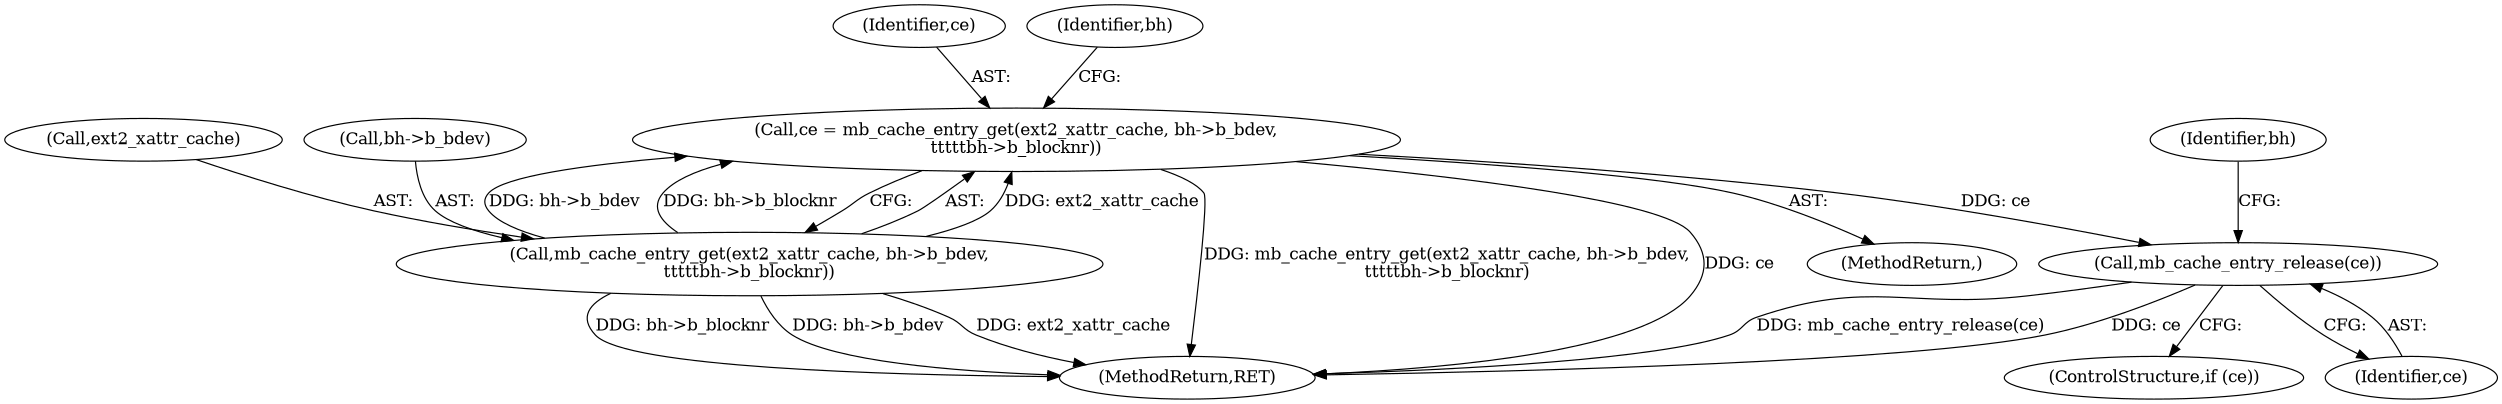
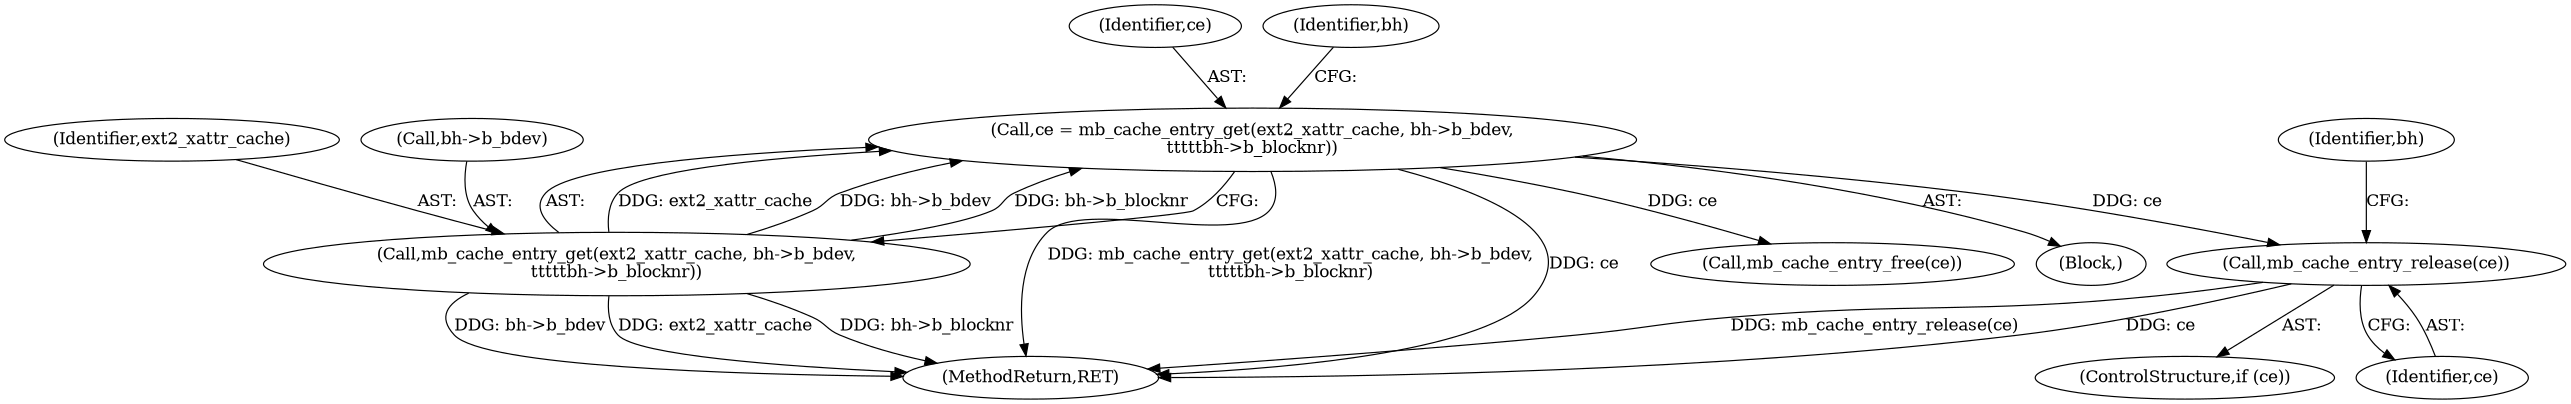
(144, 140) -> (172, 140)
none -> (1833, 264)
(1912, 264) -> (2091, 264)
(2223, 326) -> (2305, 326)
